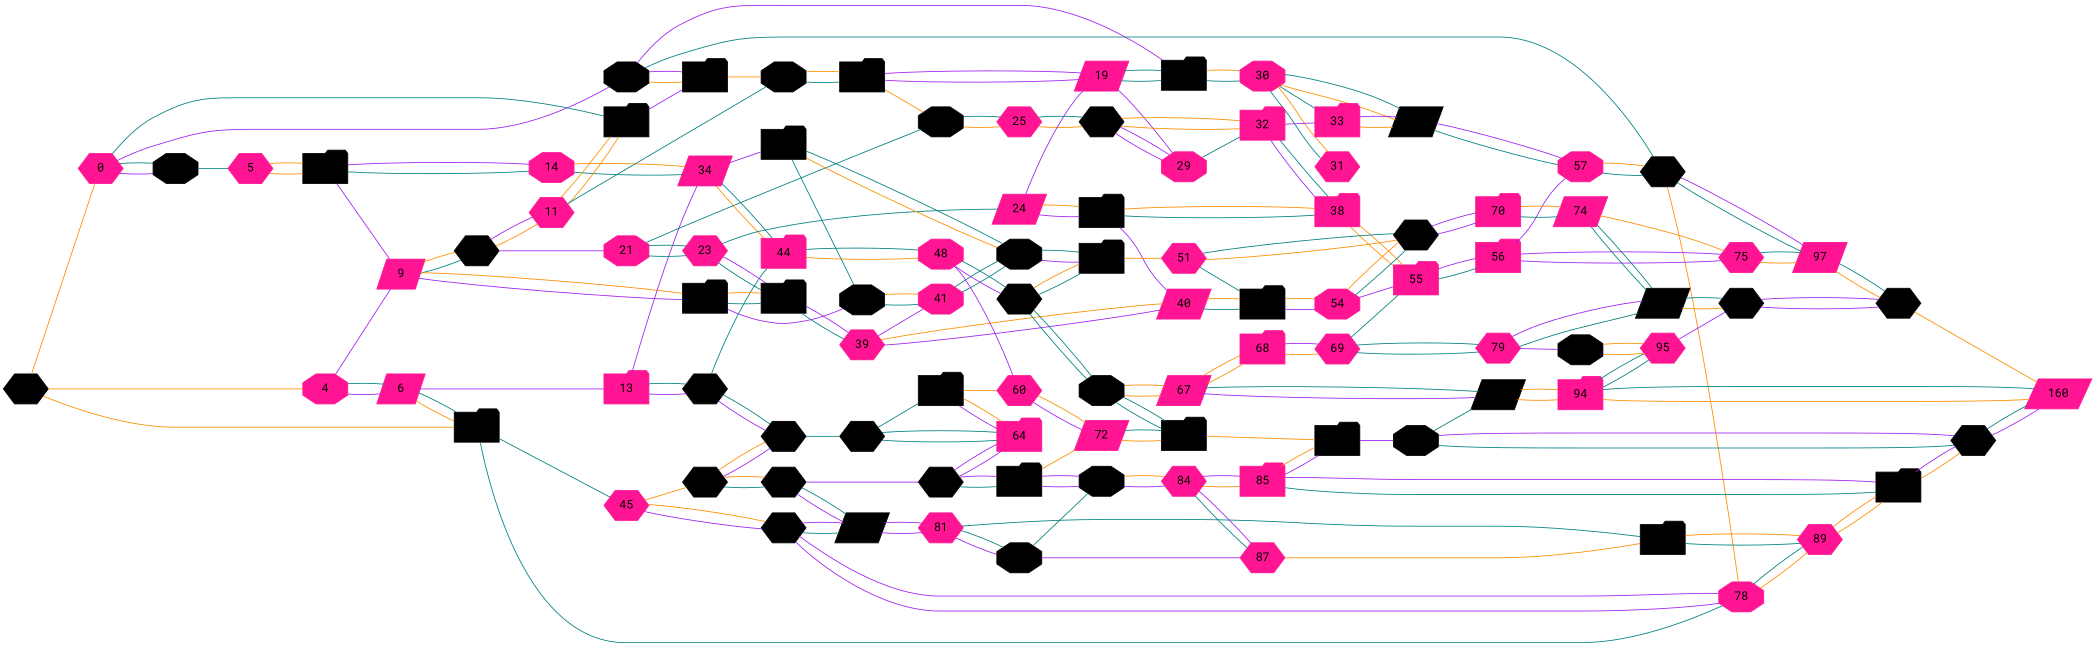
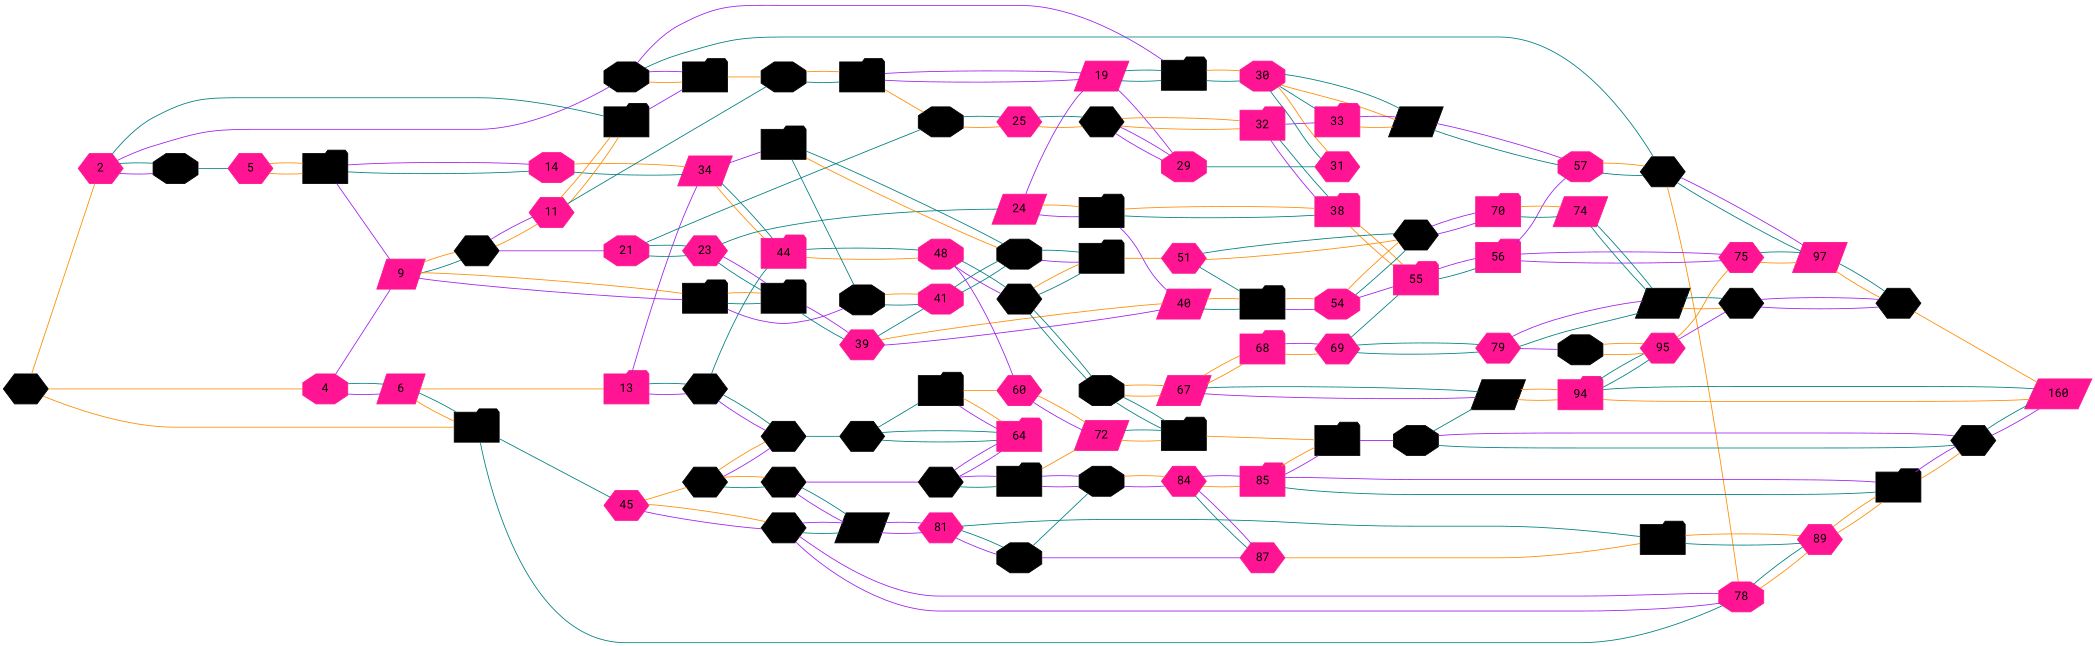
(1221, 147) -> (1261, 167)
(101, 168) -> (101, 168)
(1663, 231) -> (1711, 292)
(901, 322) -> (901, 322)
(512, 389) -> (512, 389)
